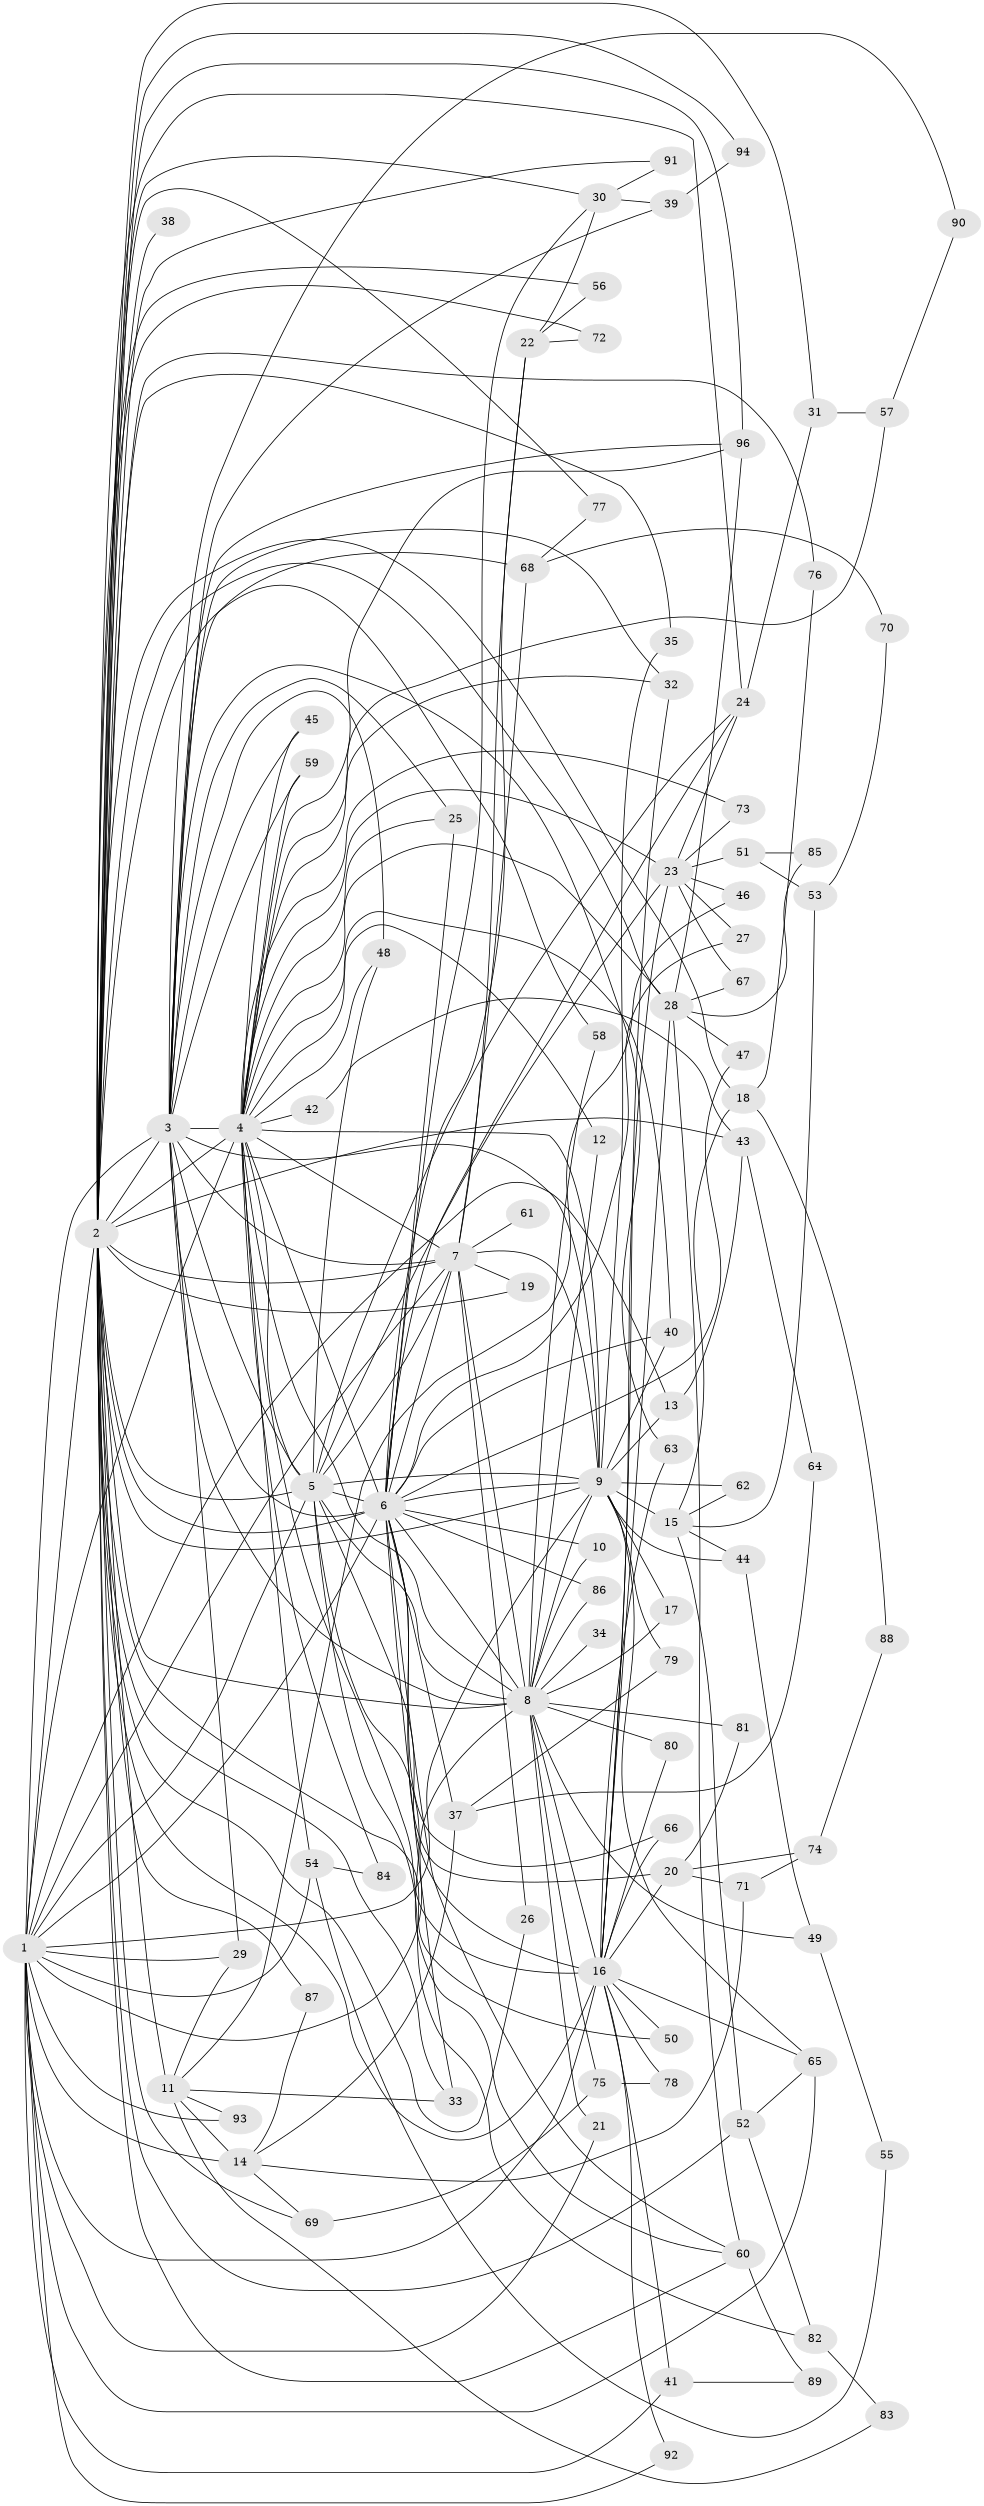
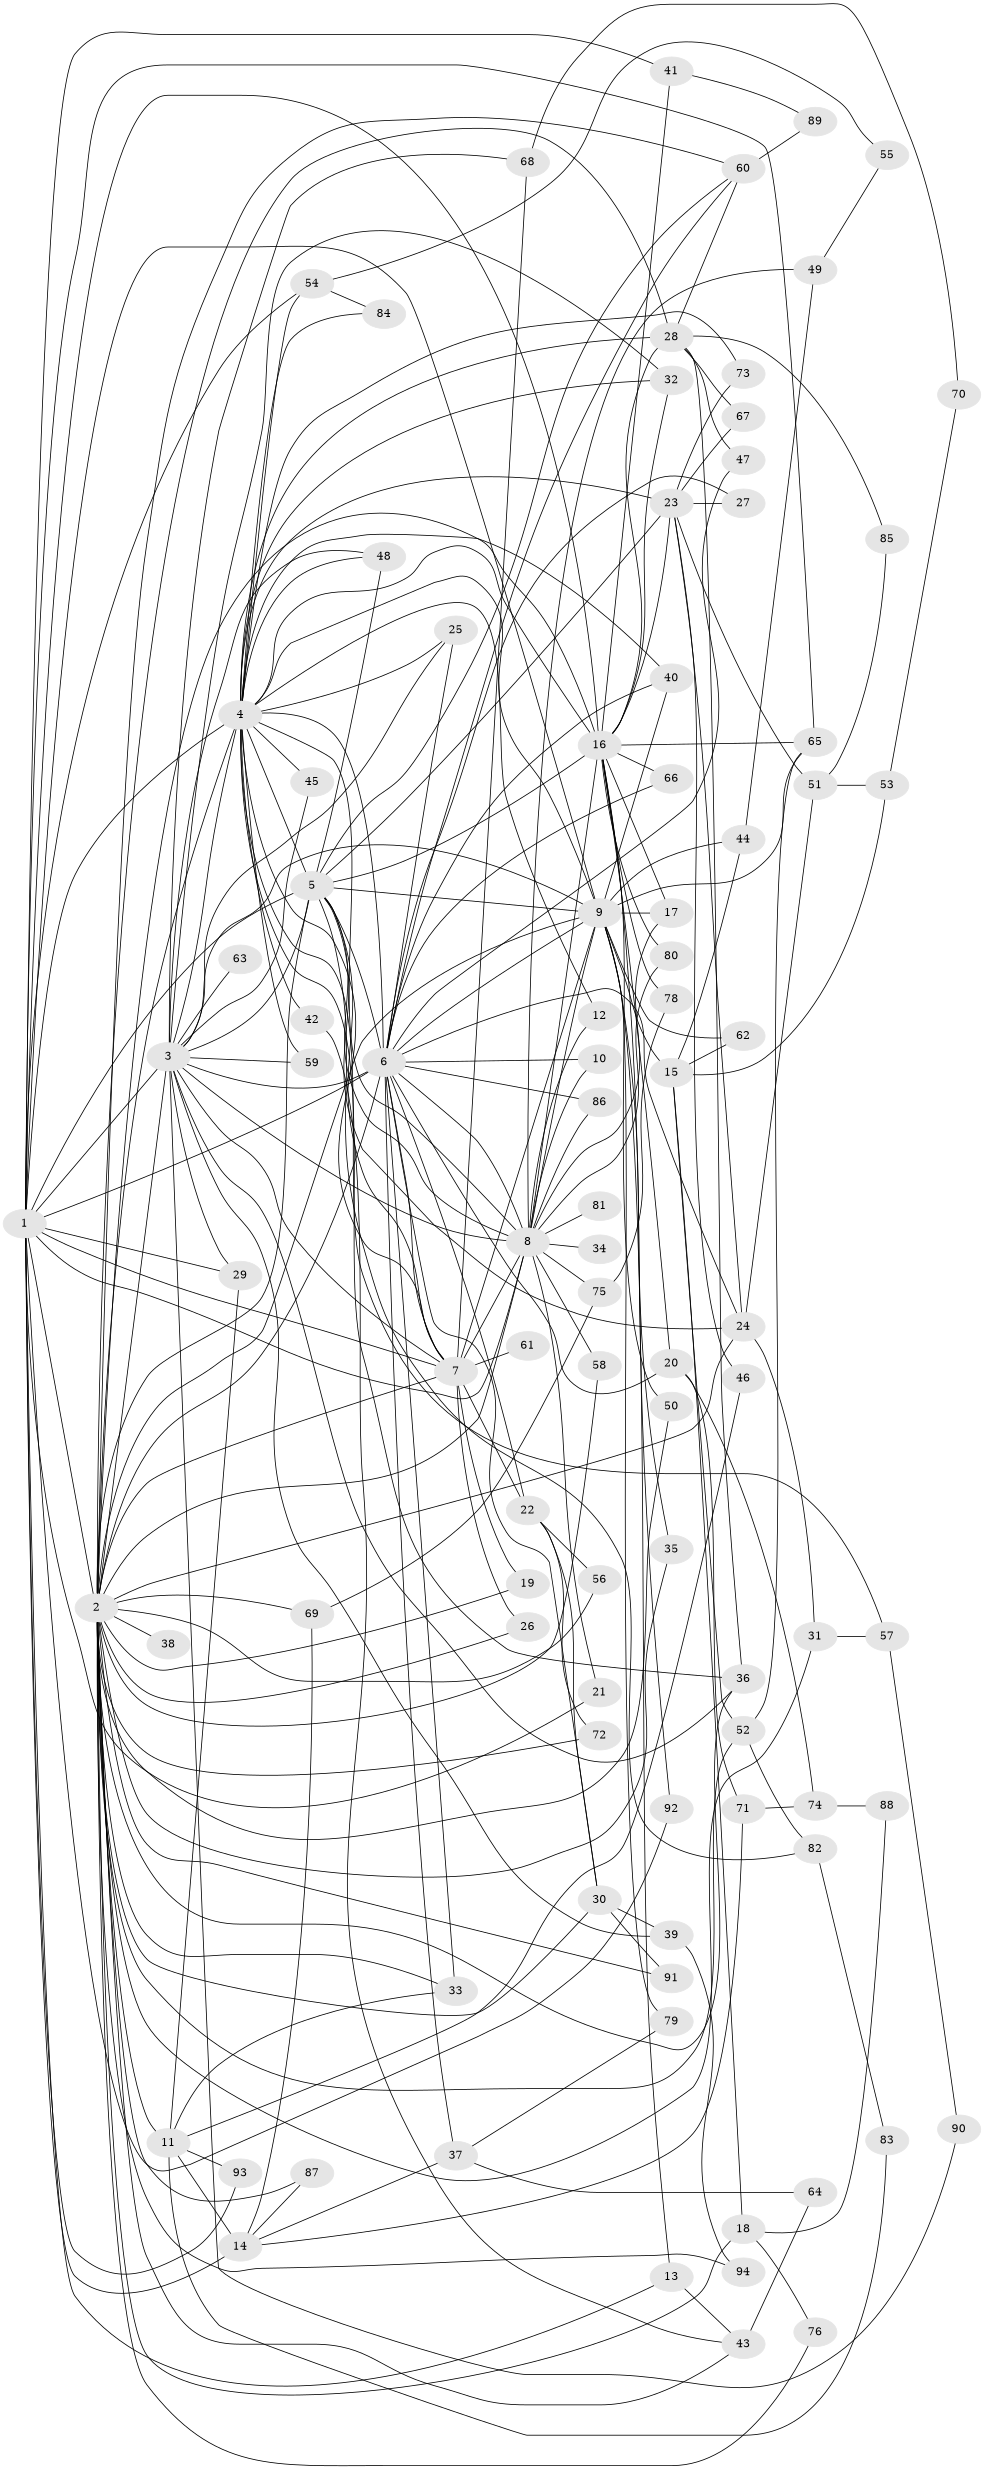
(744, 444) -> (744, 1679)
(600, 508) -> none
none -> (783, 1030)
(610, 1770) -> (636, 829)
(721, 1795) -> none
